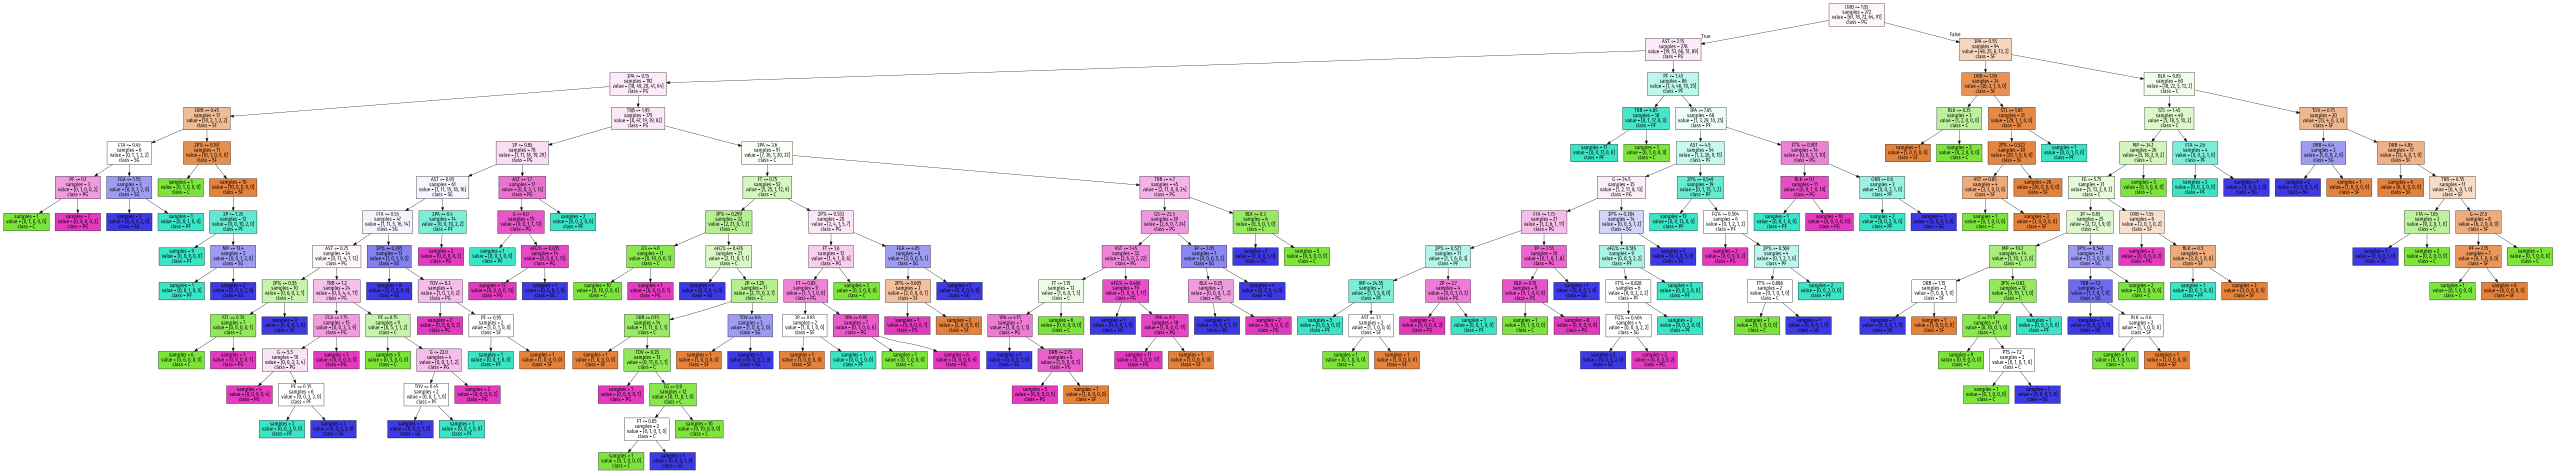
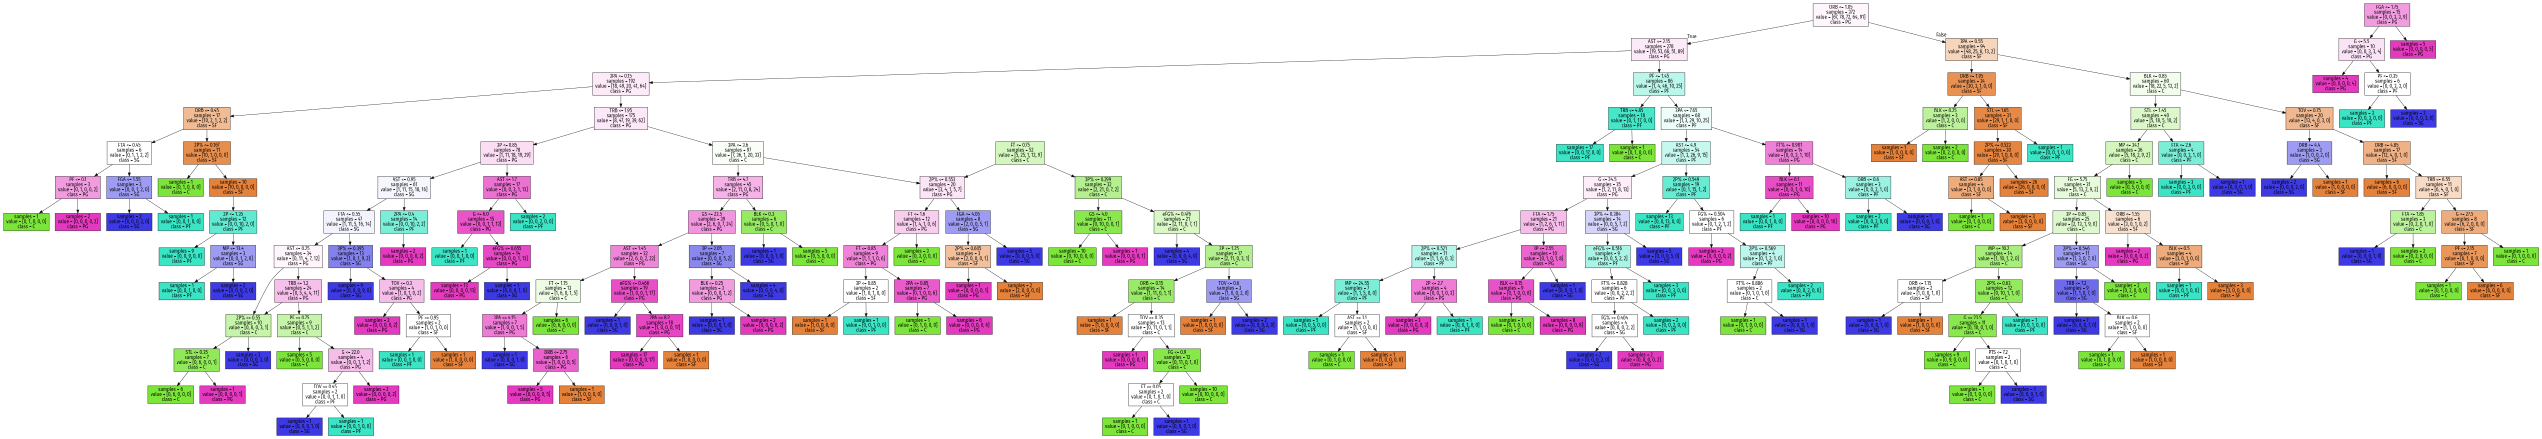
(767, 169) -> (840, 170)
(337, 307) -> (275, 307)
(647, 360) -> (1151, 326)
